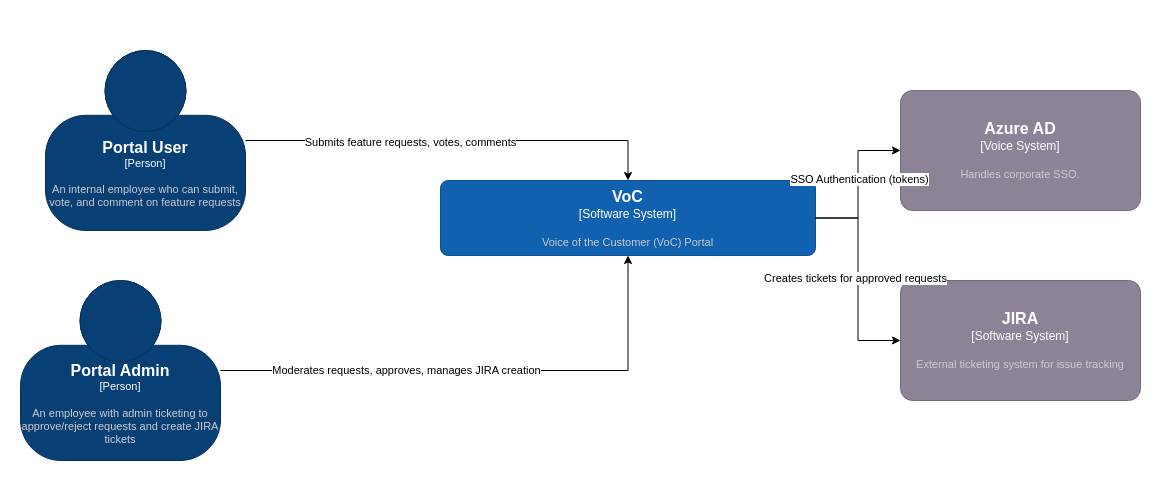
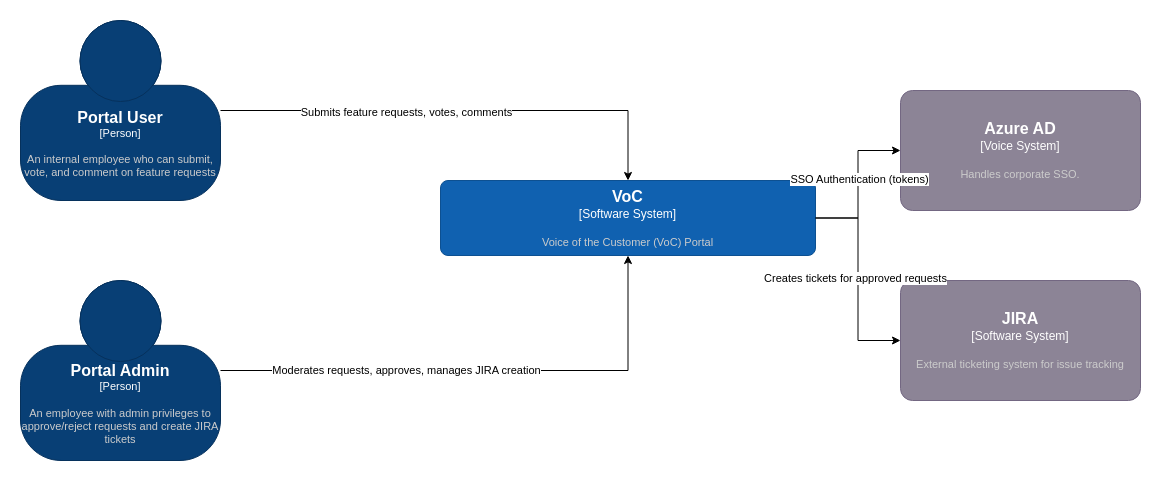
(146, 141) -> (121, 111)
(121, 404) -> (121, 404)
